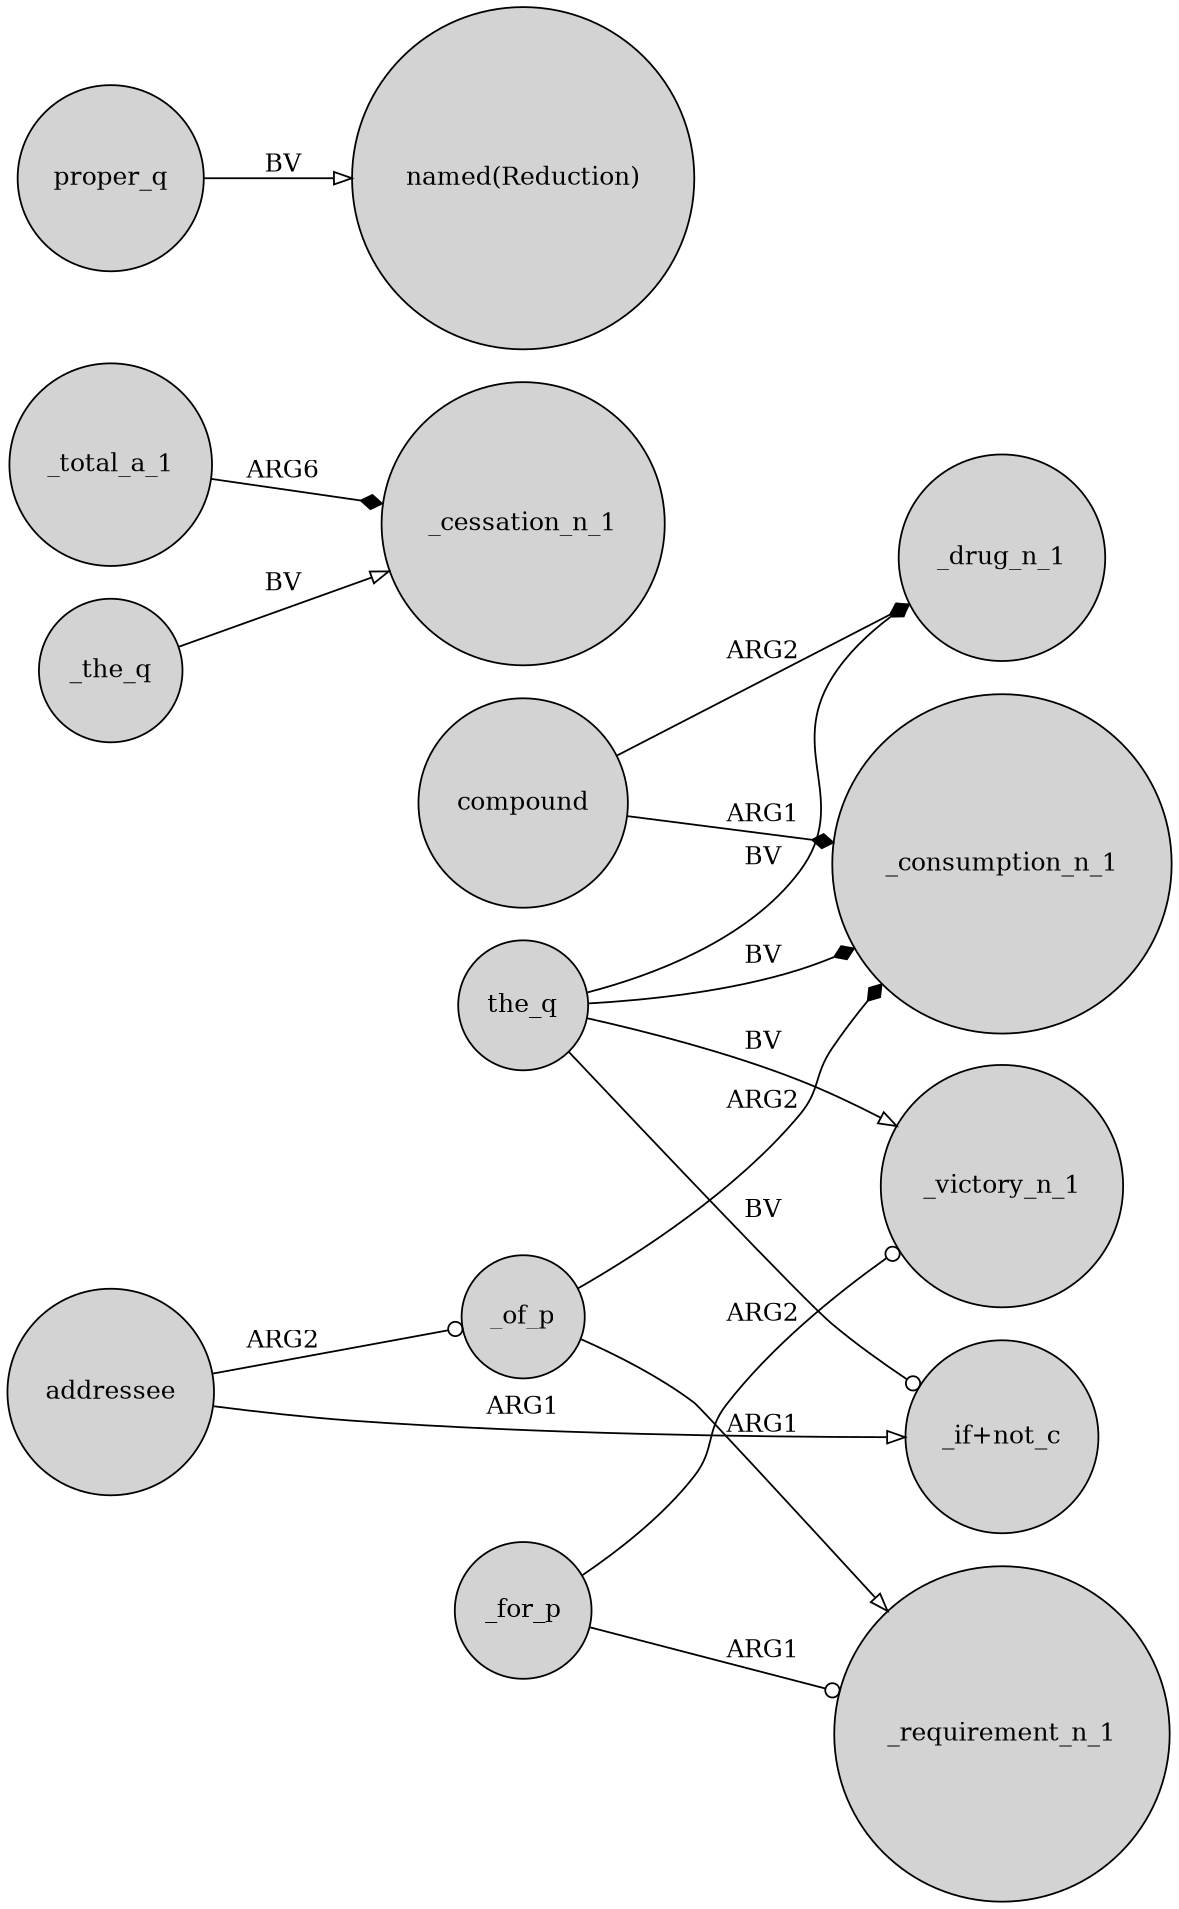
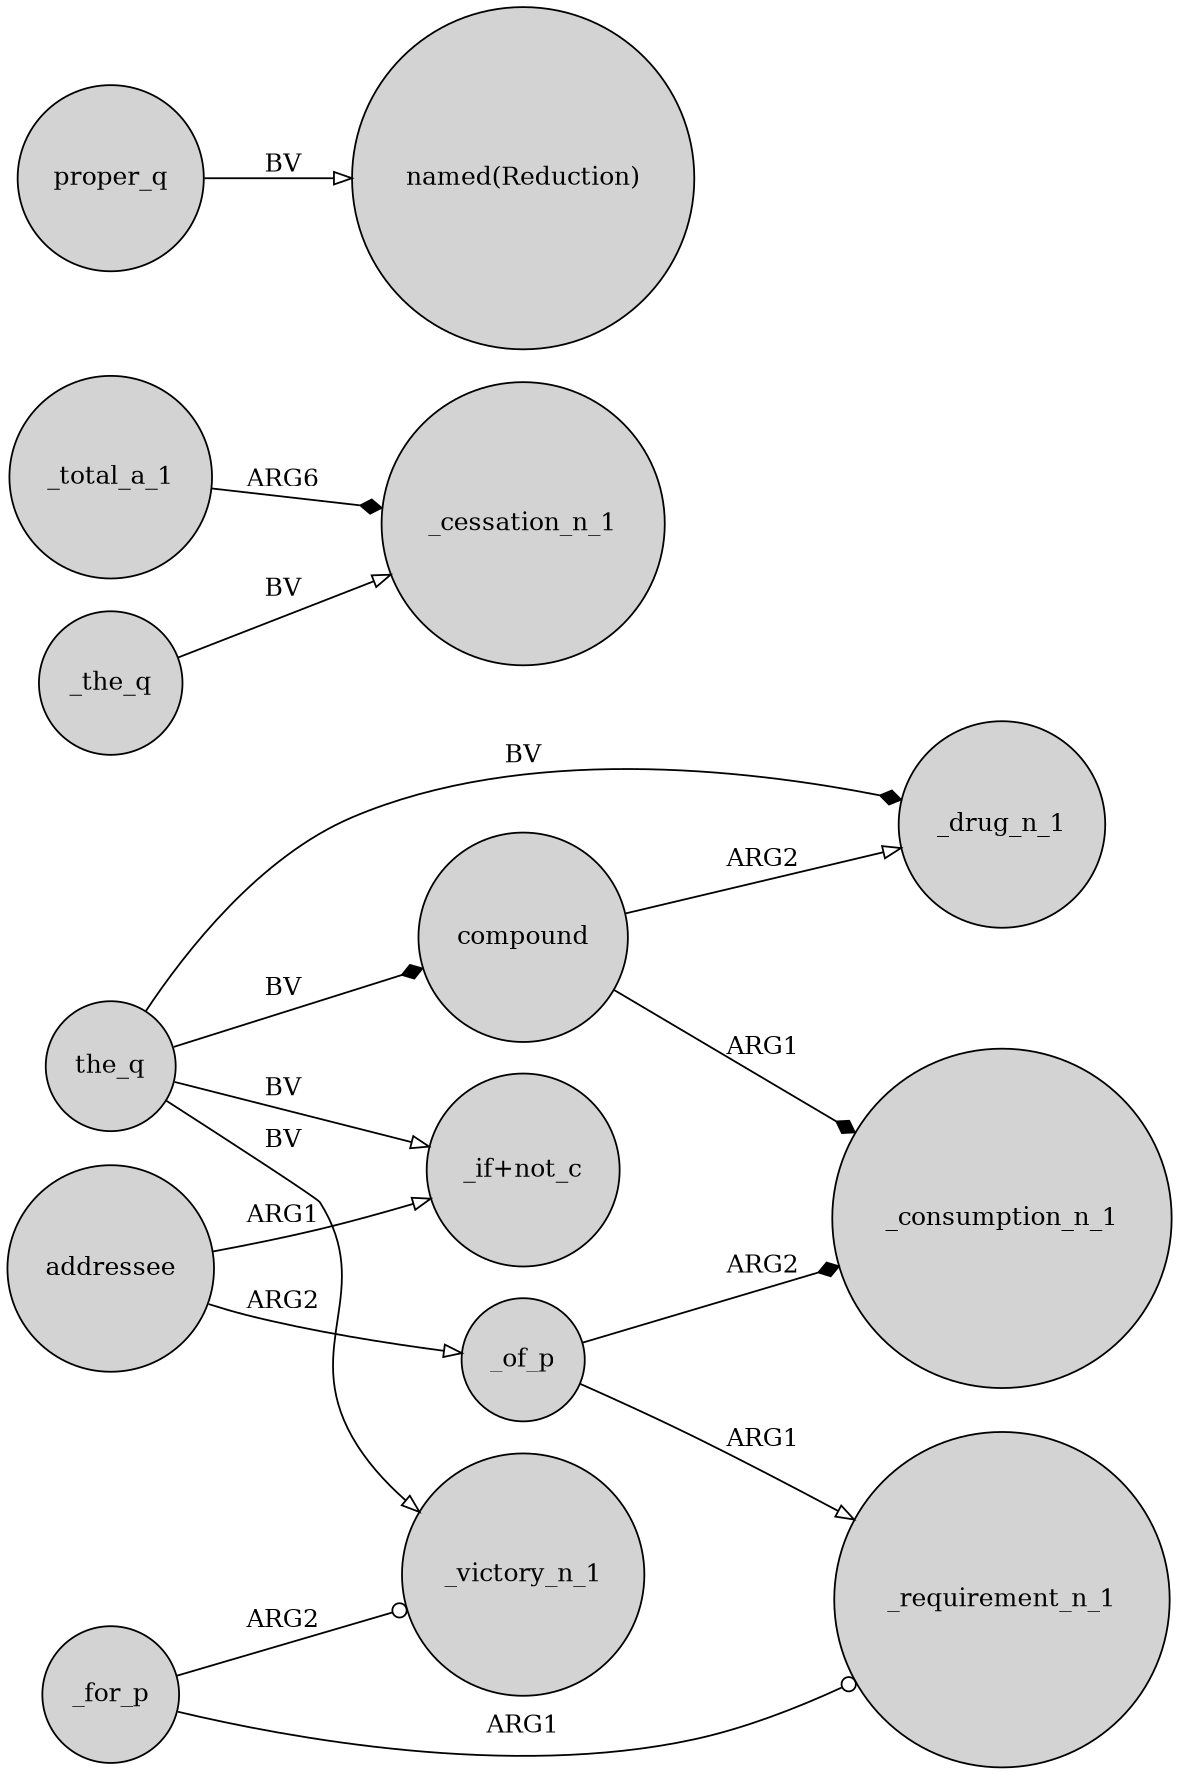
(753, 685) -> (754, 883)
(713, 990) -> (288, 1011)
(731, 1223) -> (293, 1112)
(331, 1352) -> (319, 1331)
